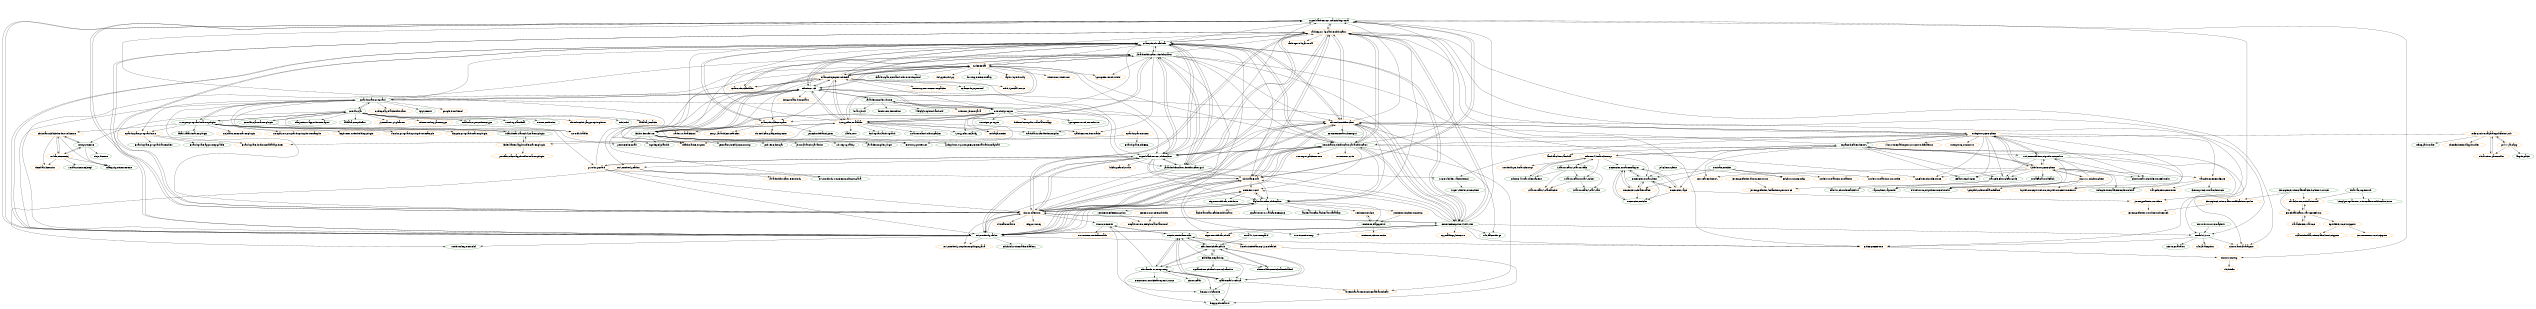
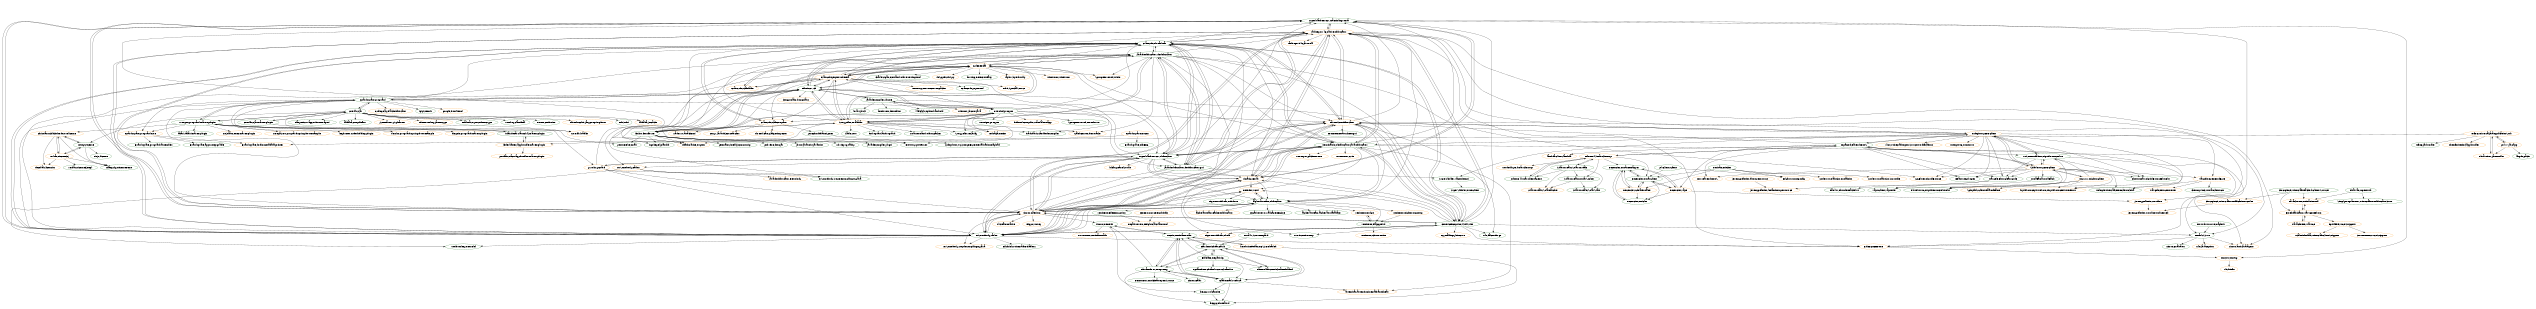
(1363, 132) -> none
(1251, 179) -> (1251, 179)
(1193, 275) -> none
